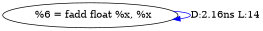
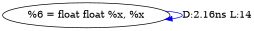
(90, 15) -> (86, 15)
